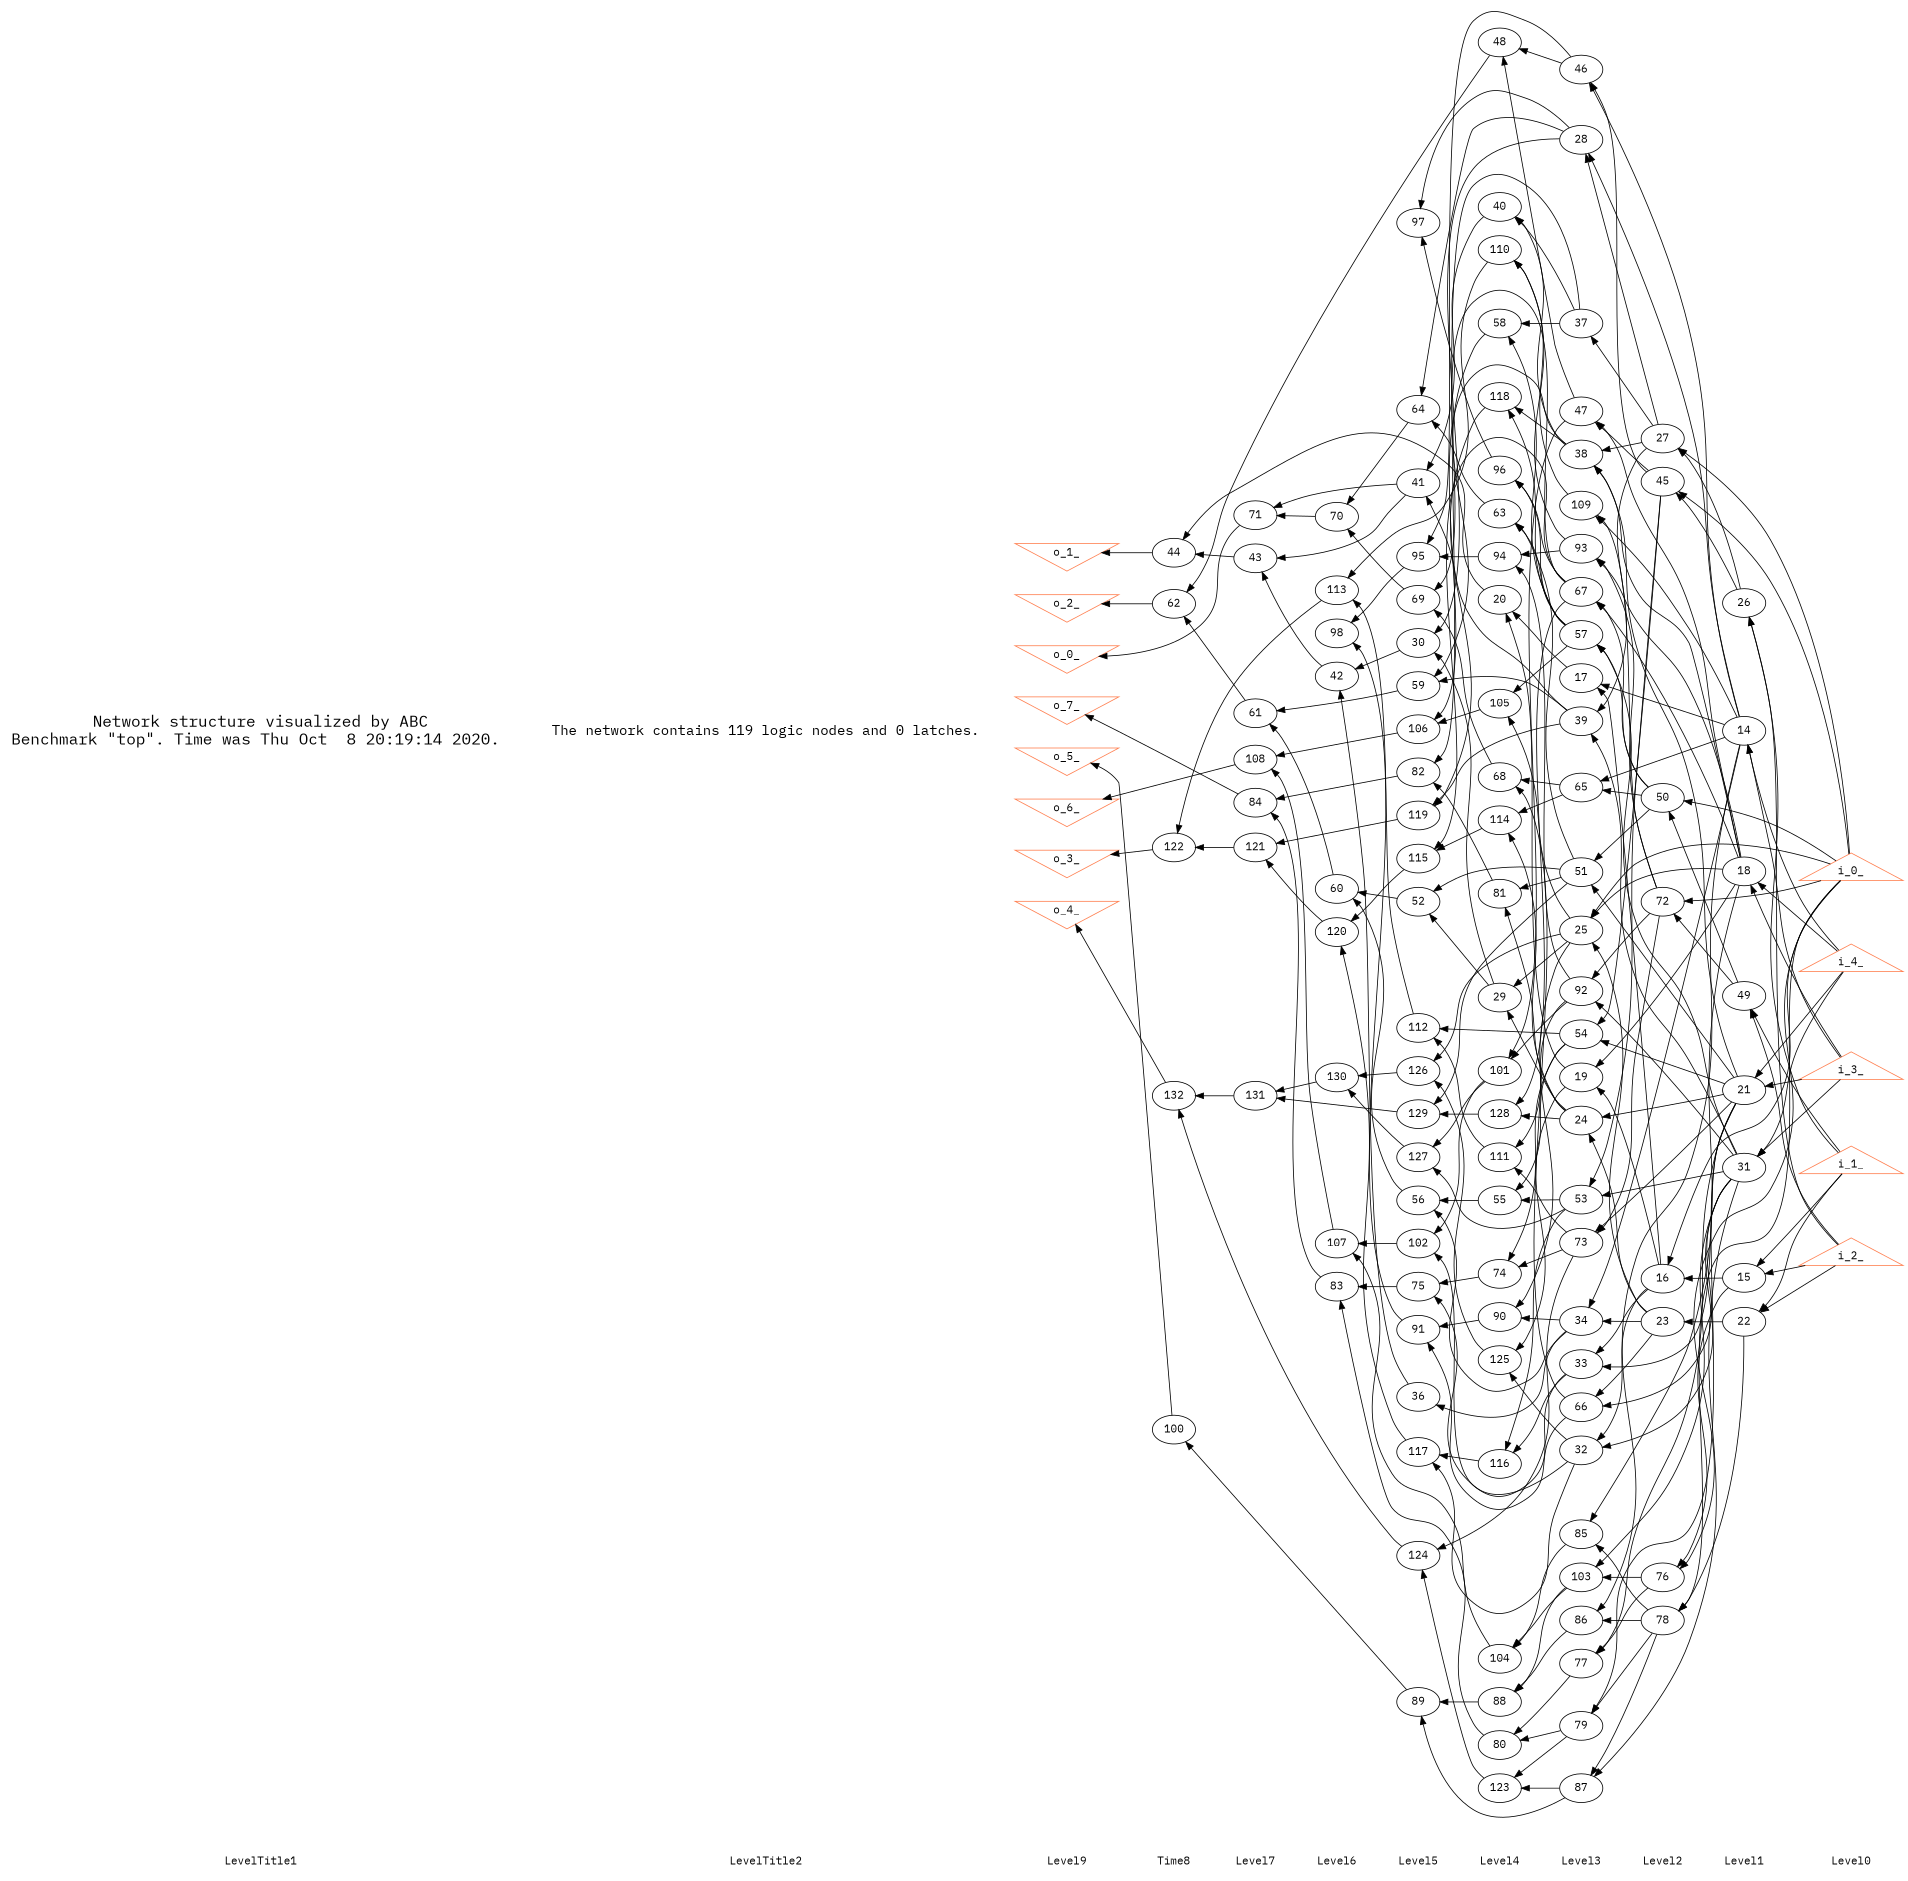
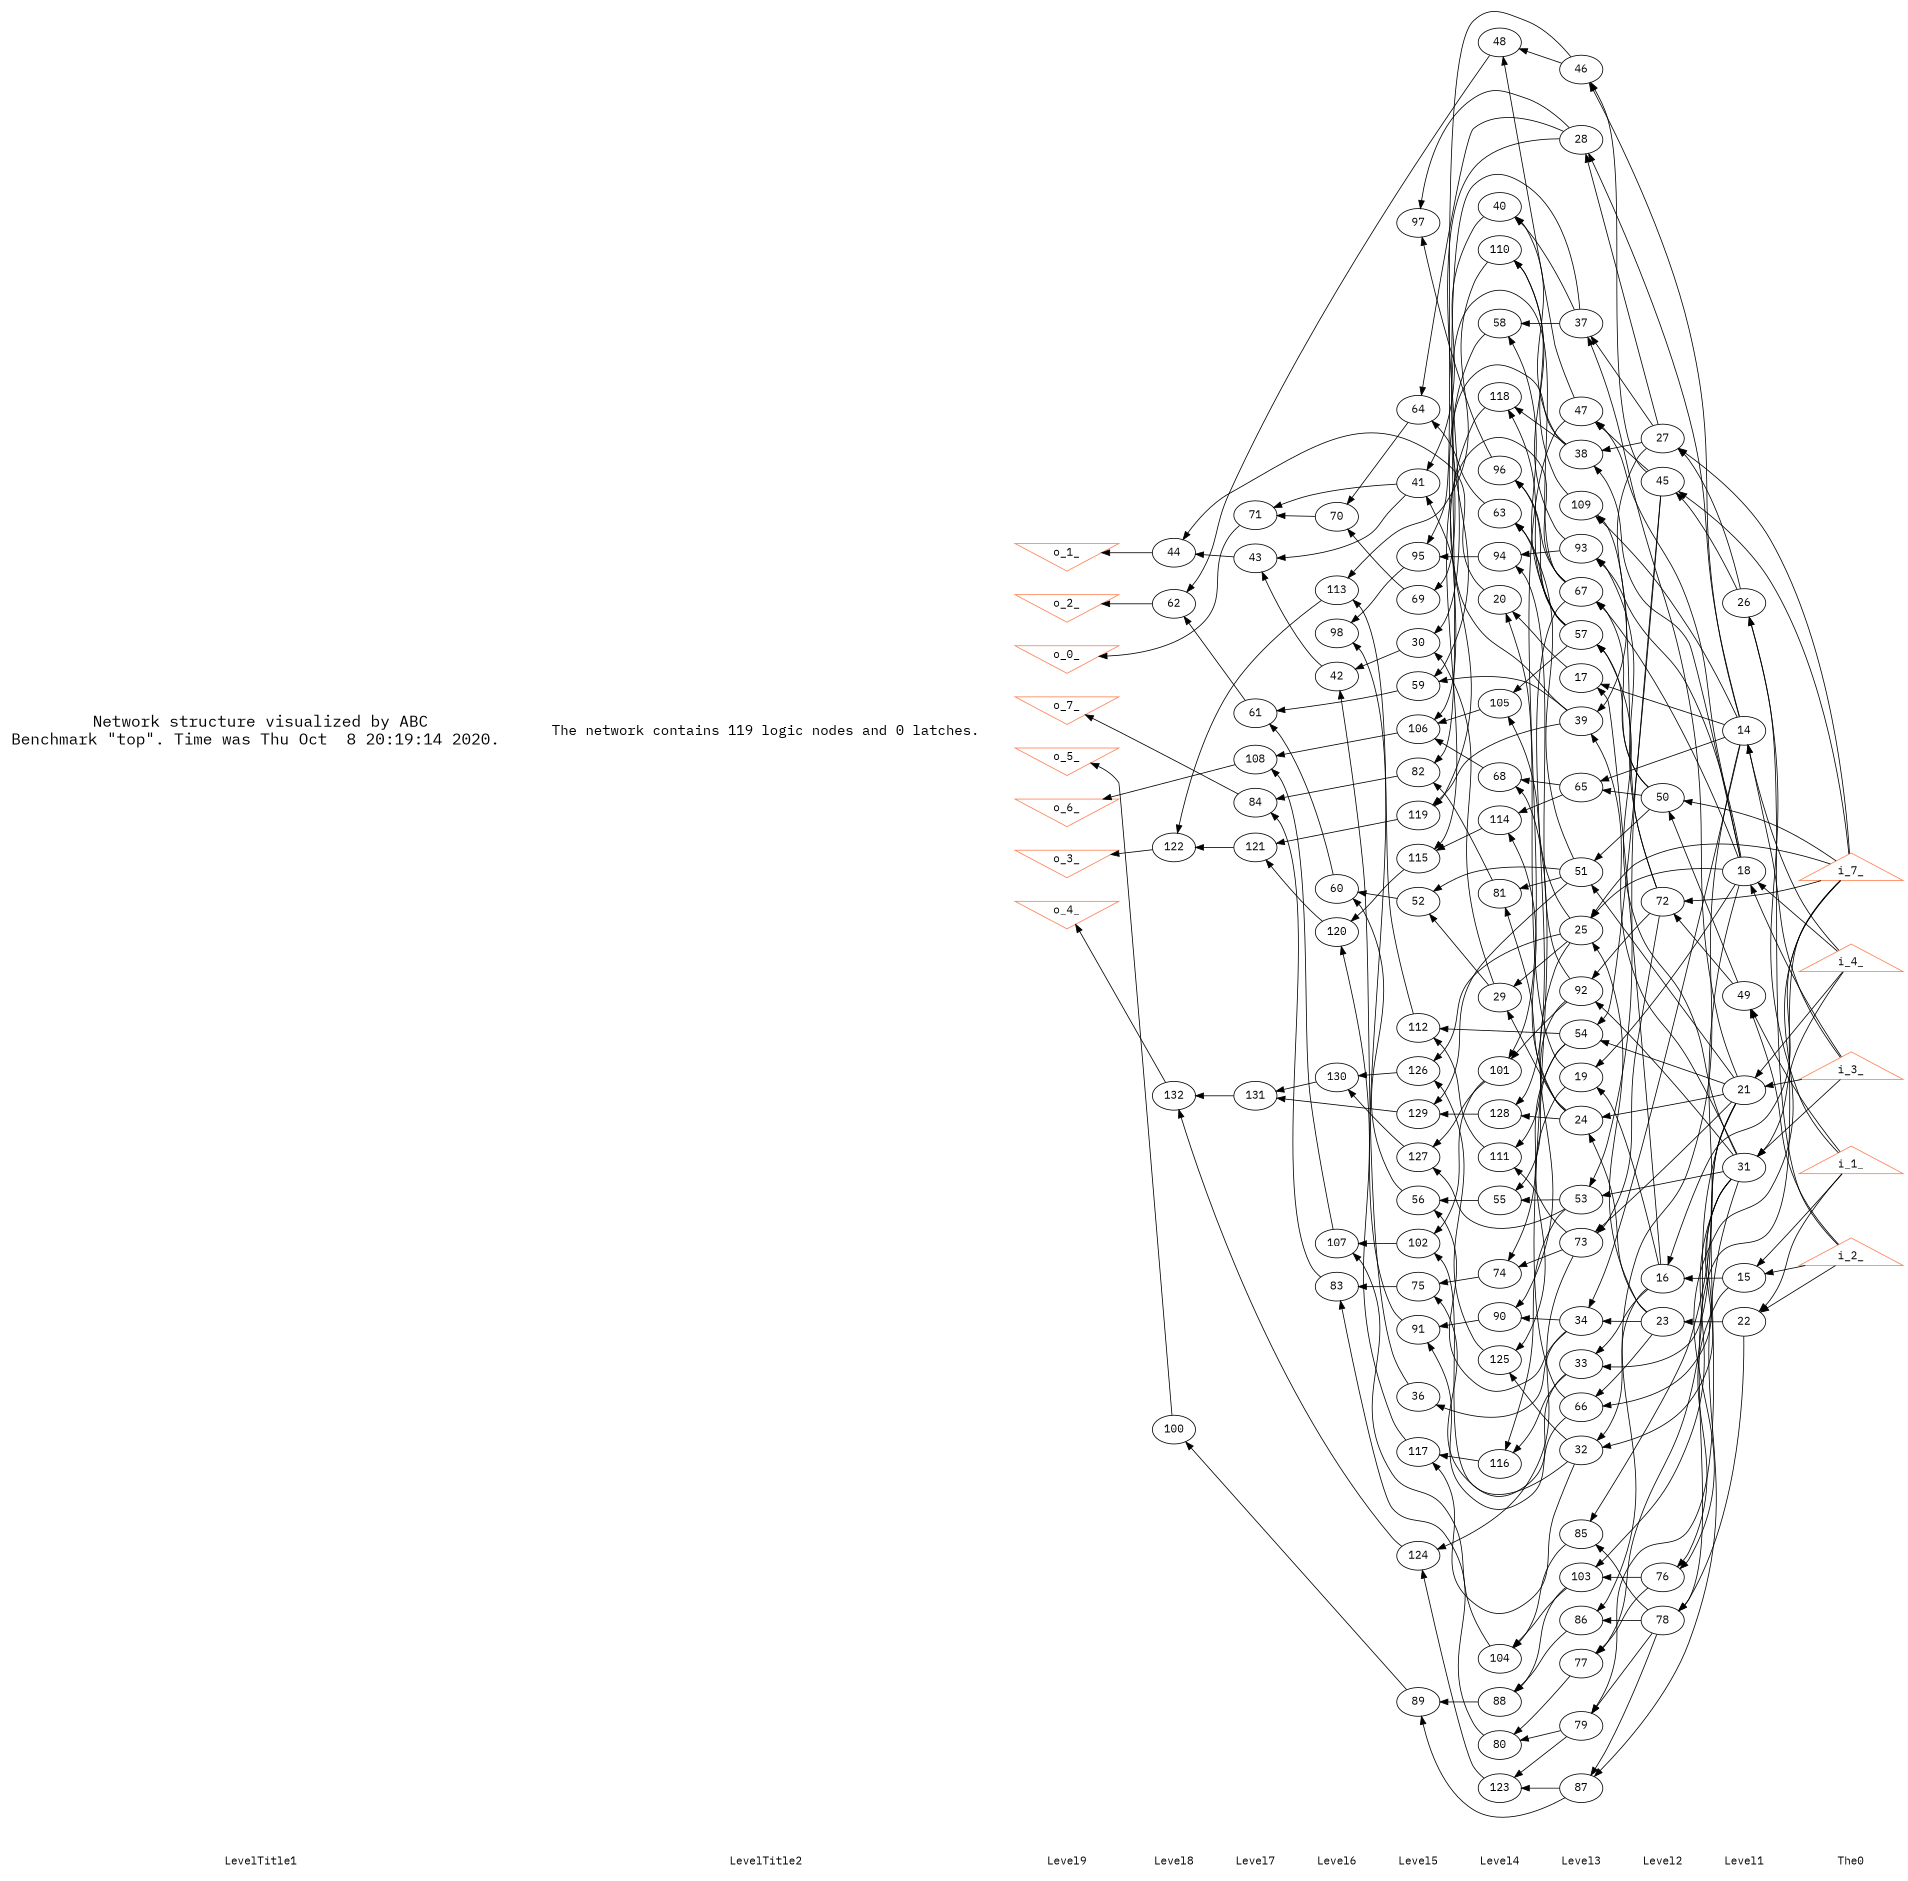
(1465, 690) -> (1465, 757)
(1687, 769) -> (1690, 706)
(1851, 871) -> (1851, 871)
(1174, 1862) -> (1174, 1862)
(1851, 1862) -> (1851, 1862)
